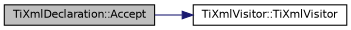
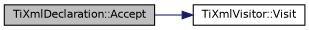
(270, 15) -> (249, 15)
